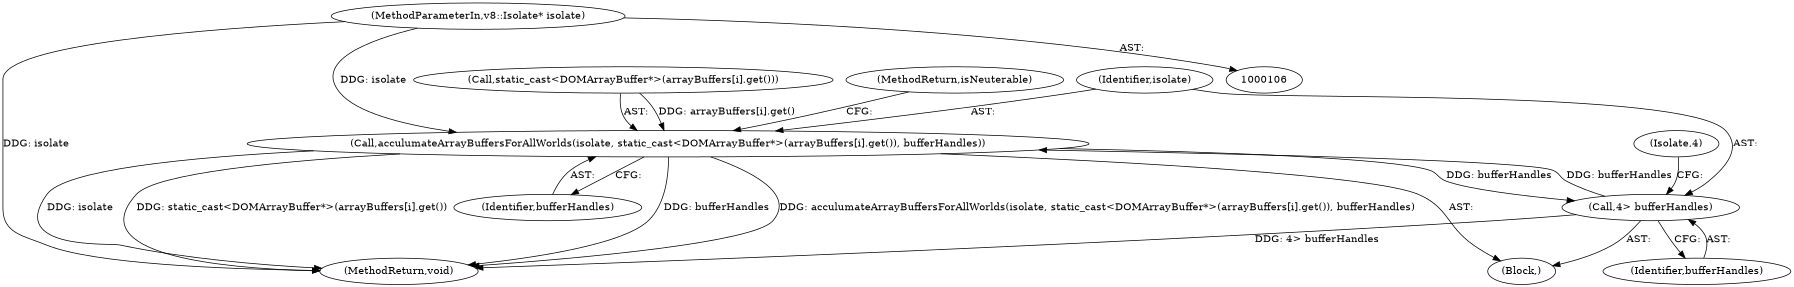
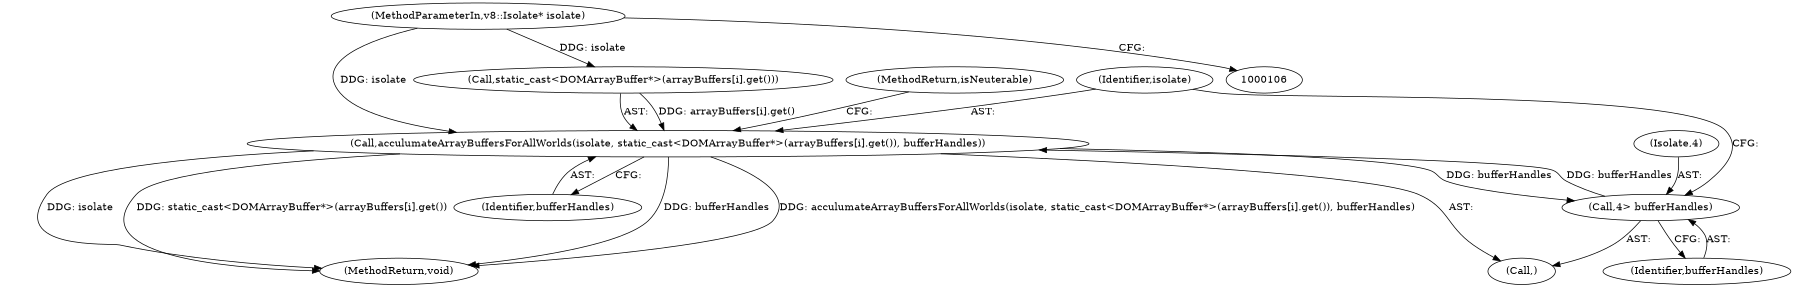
(1134, 48) -> (1134, 48)
(3, 132) -> (547, 47)
(1747, 144) -> (1747, 144)
(1692, 176) -> (1692, 176)
(1030, 245) -> none
(1522, 271) -> (1522, 271)
